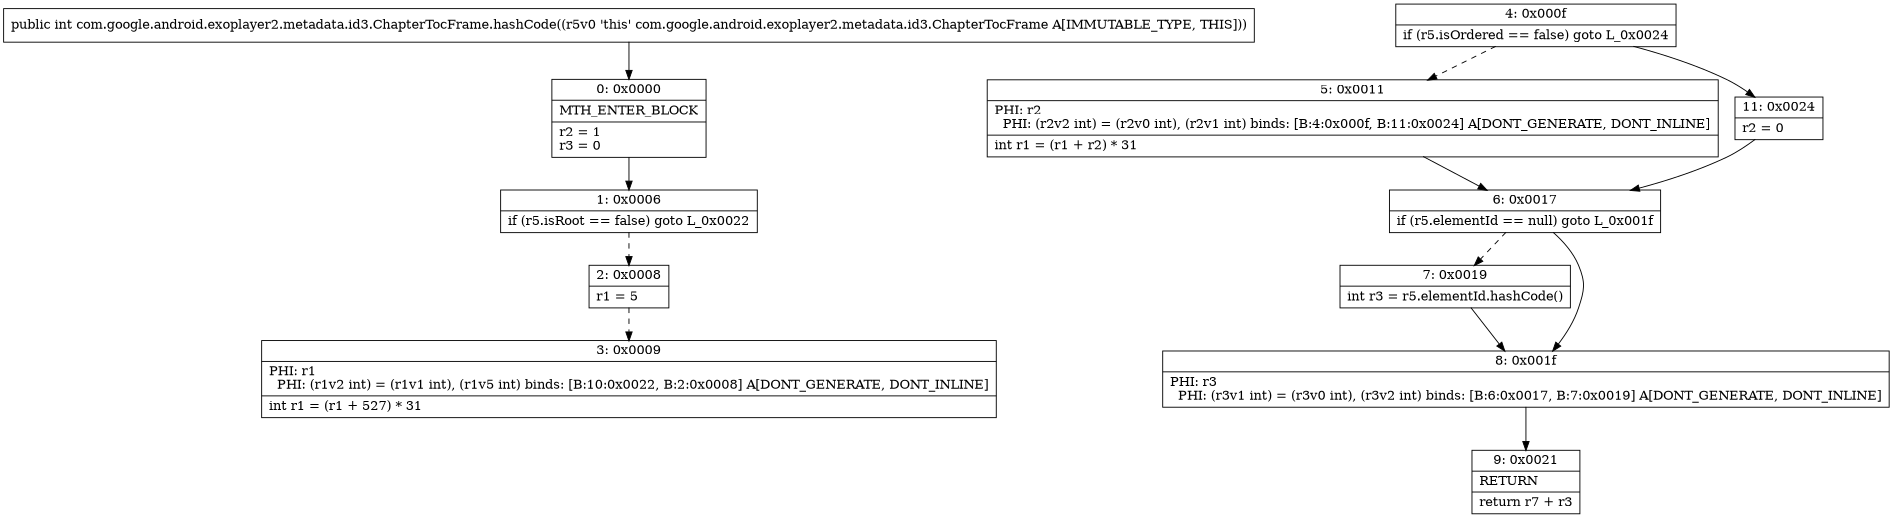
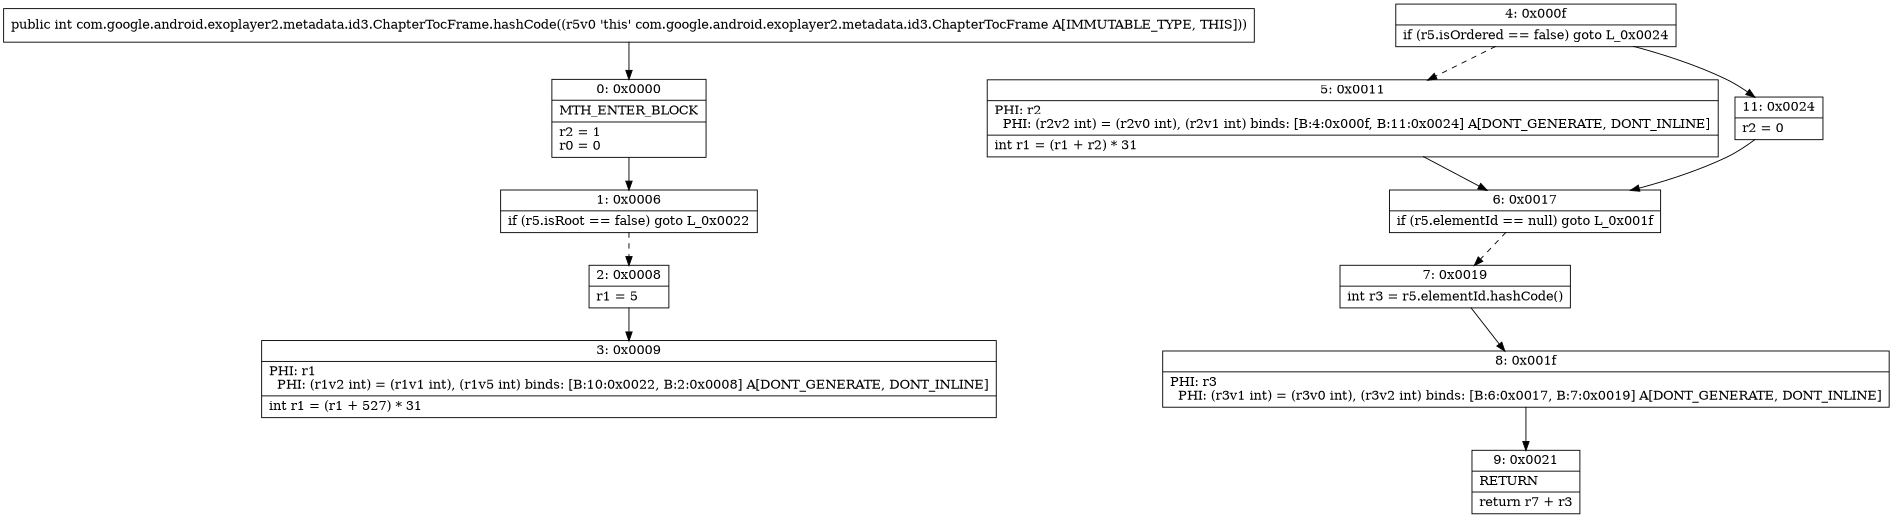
(580, 146) -> (580, 146)
(1584, 286) -> none
(629, 320) -> (629, 320)
